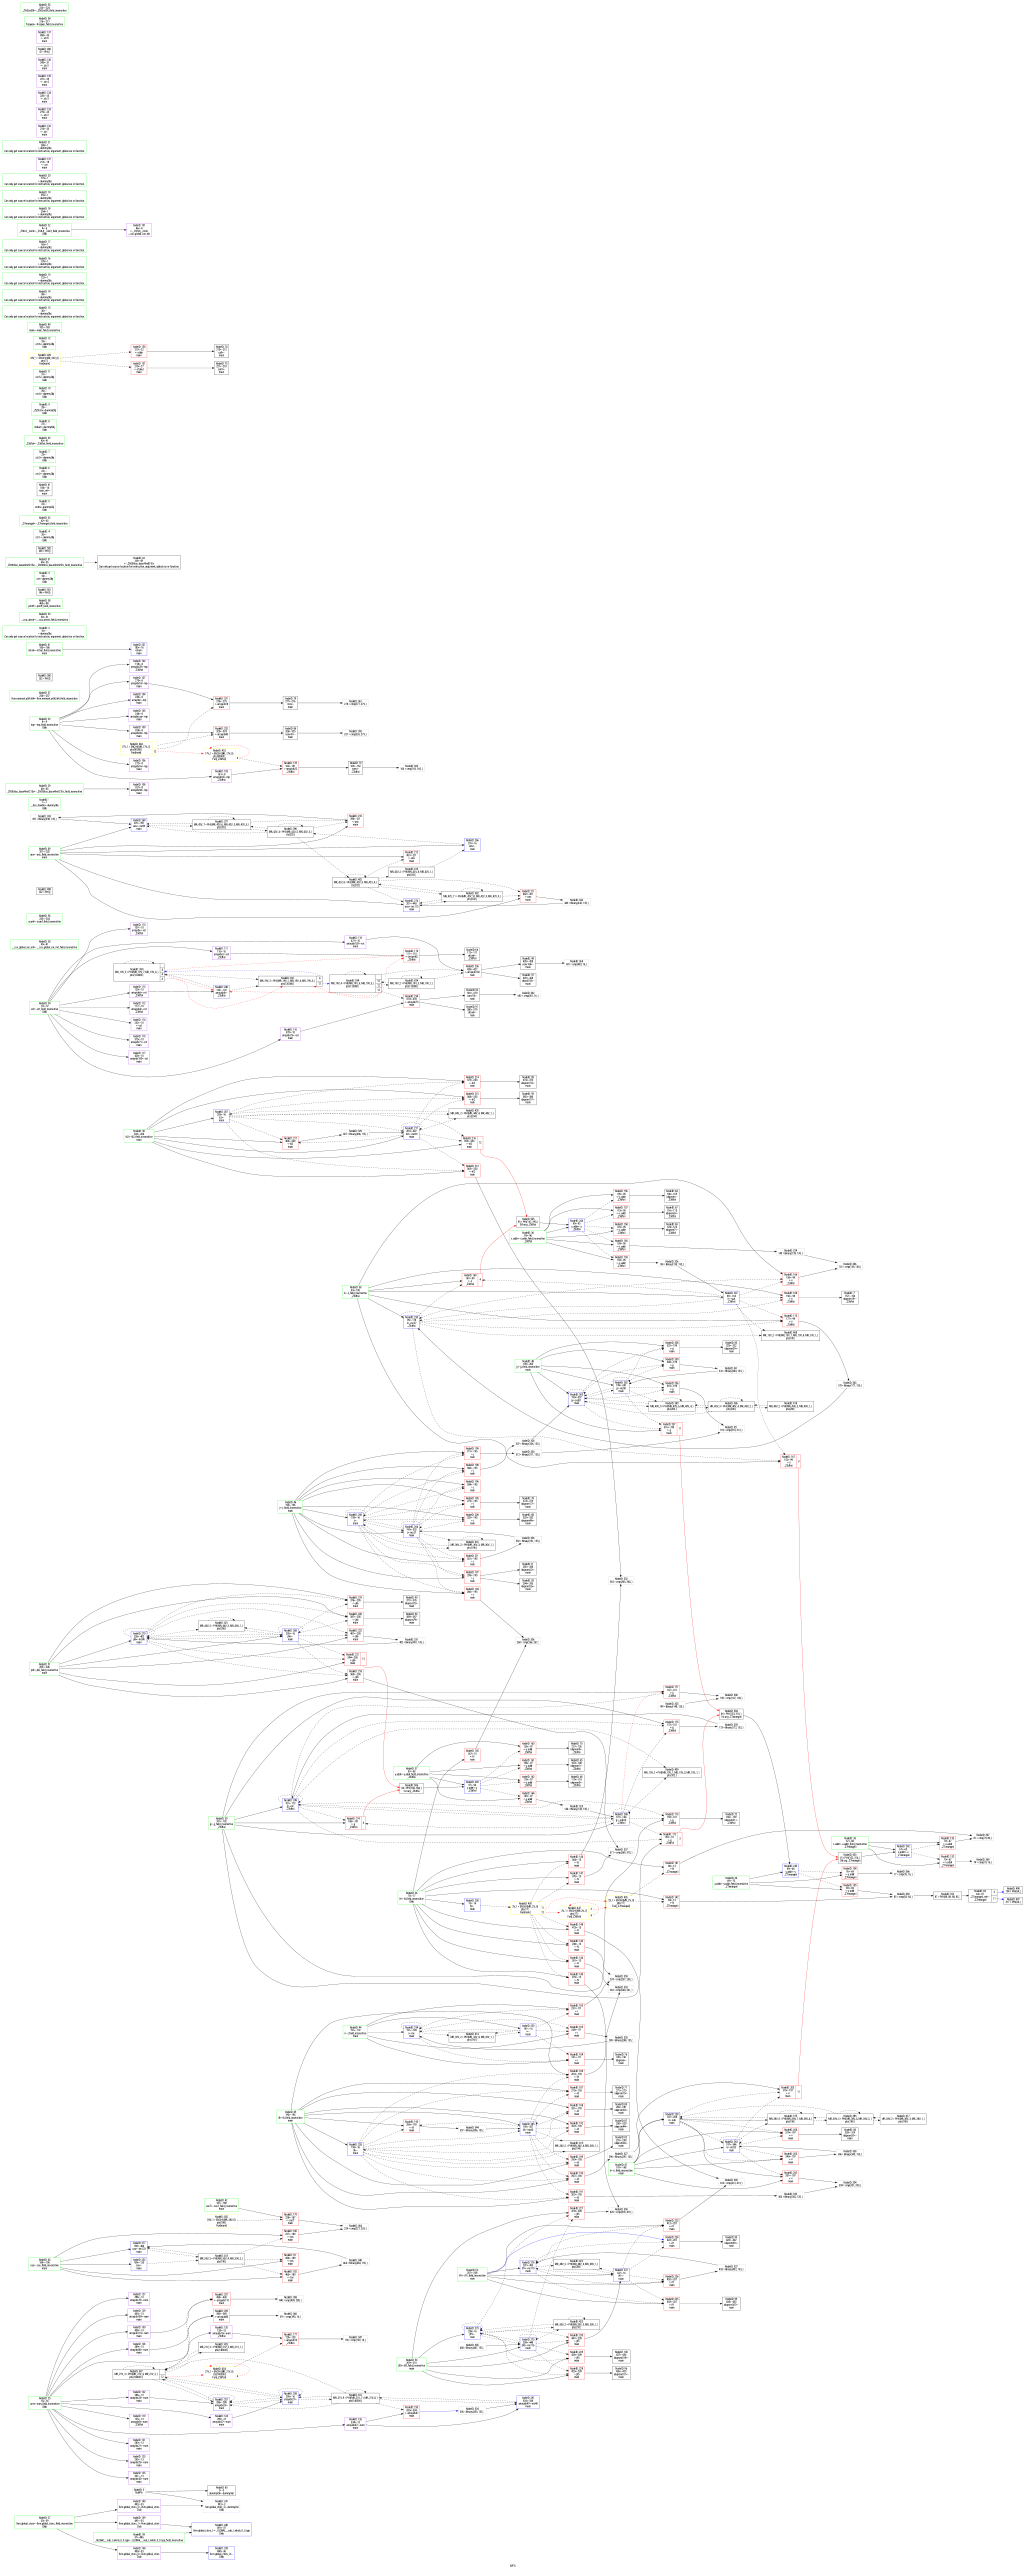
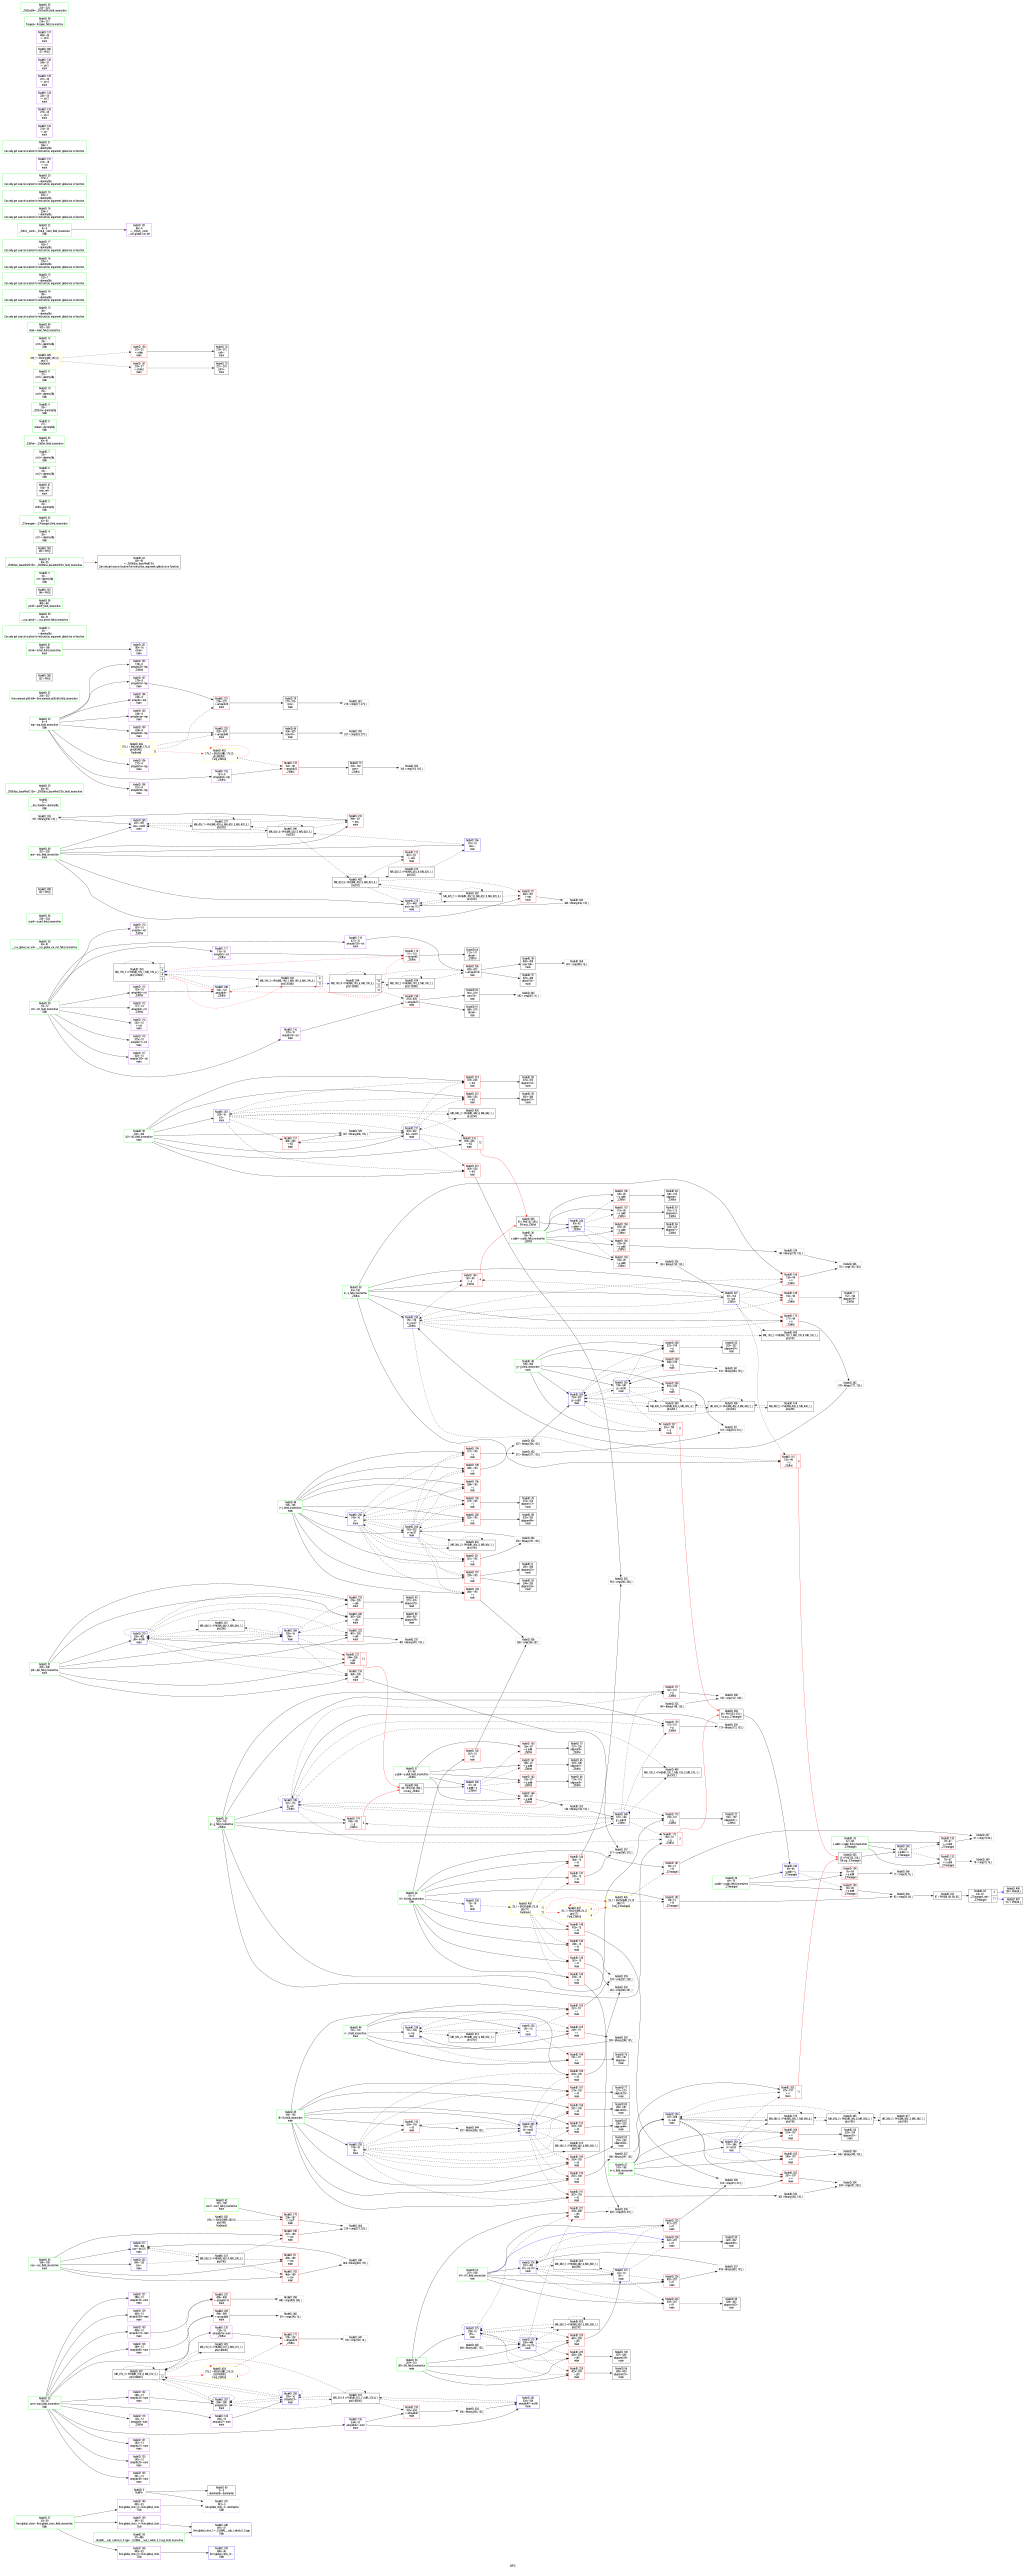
(105, 789) -> (80, 770)
(217, 1139) -> (247, 1134)
(628, 1748) -> (628, 1748)
(438, 2411) -> (438, 2411)
